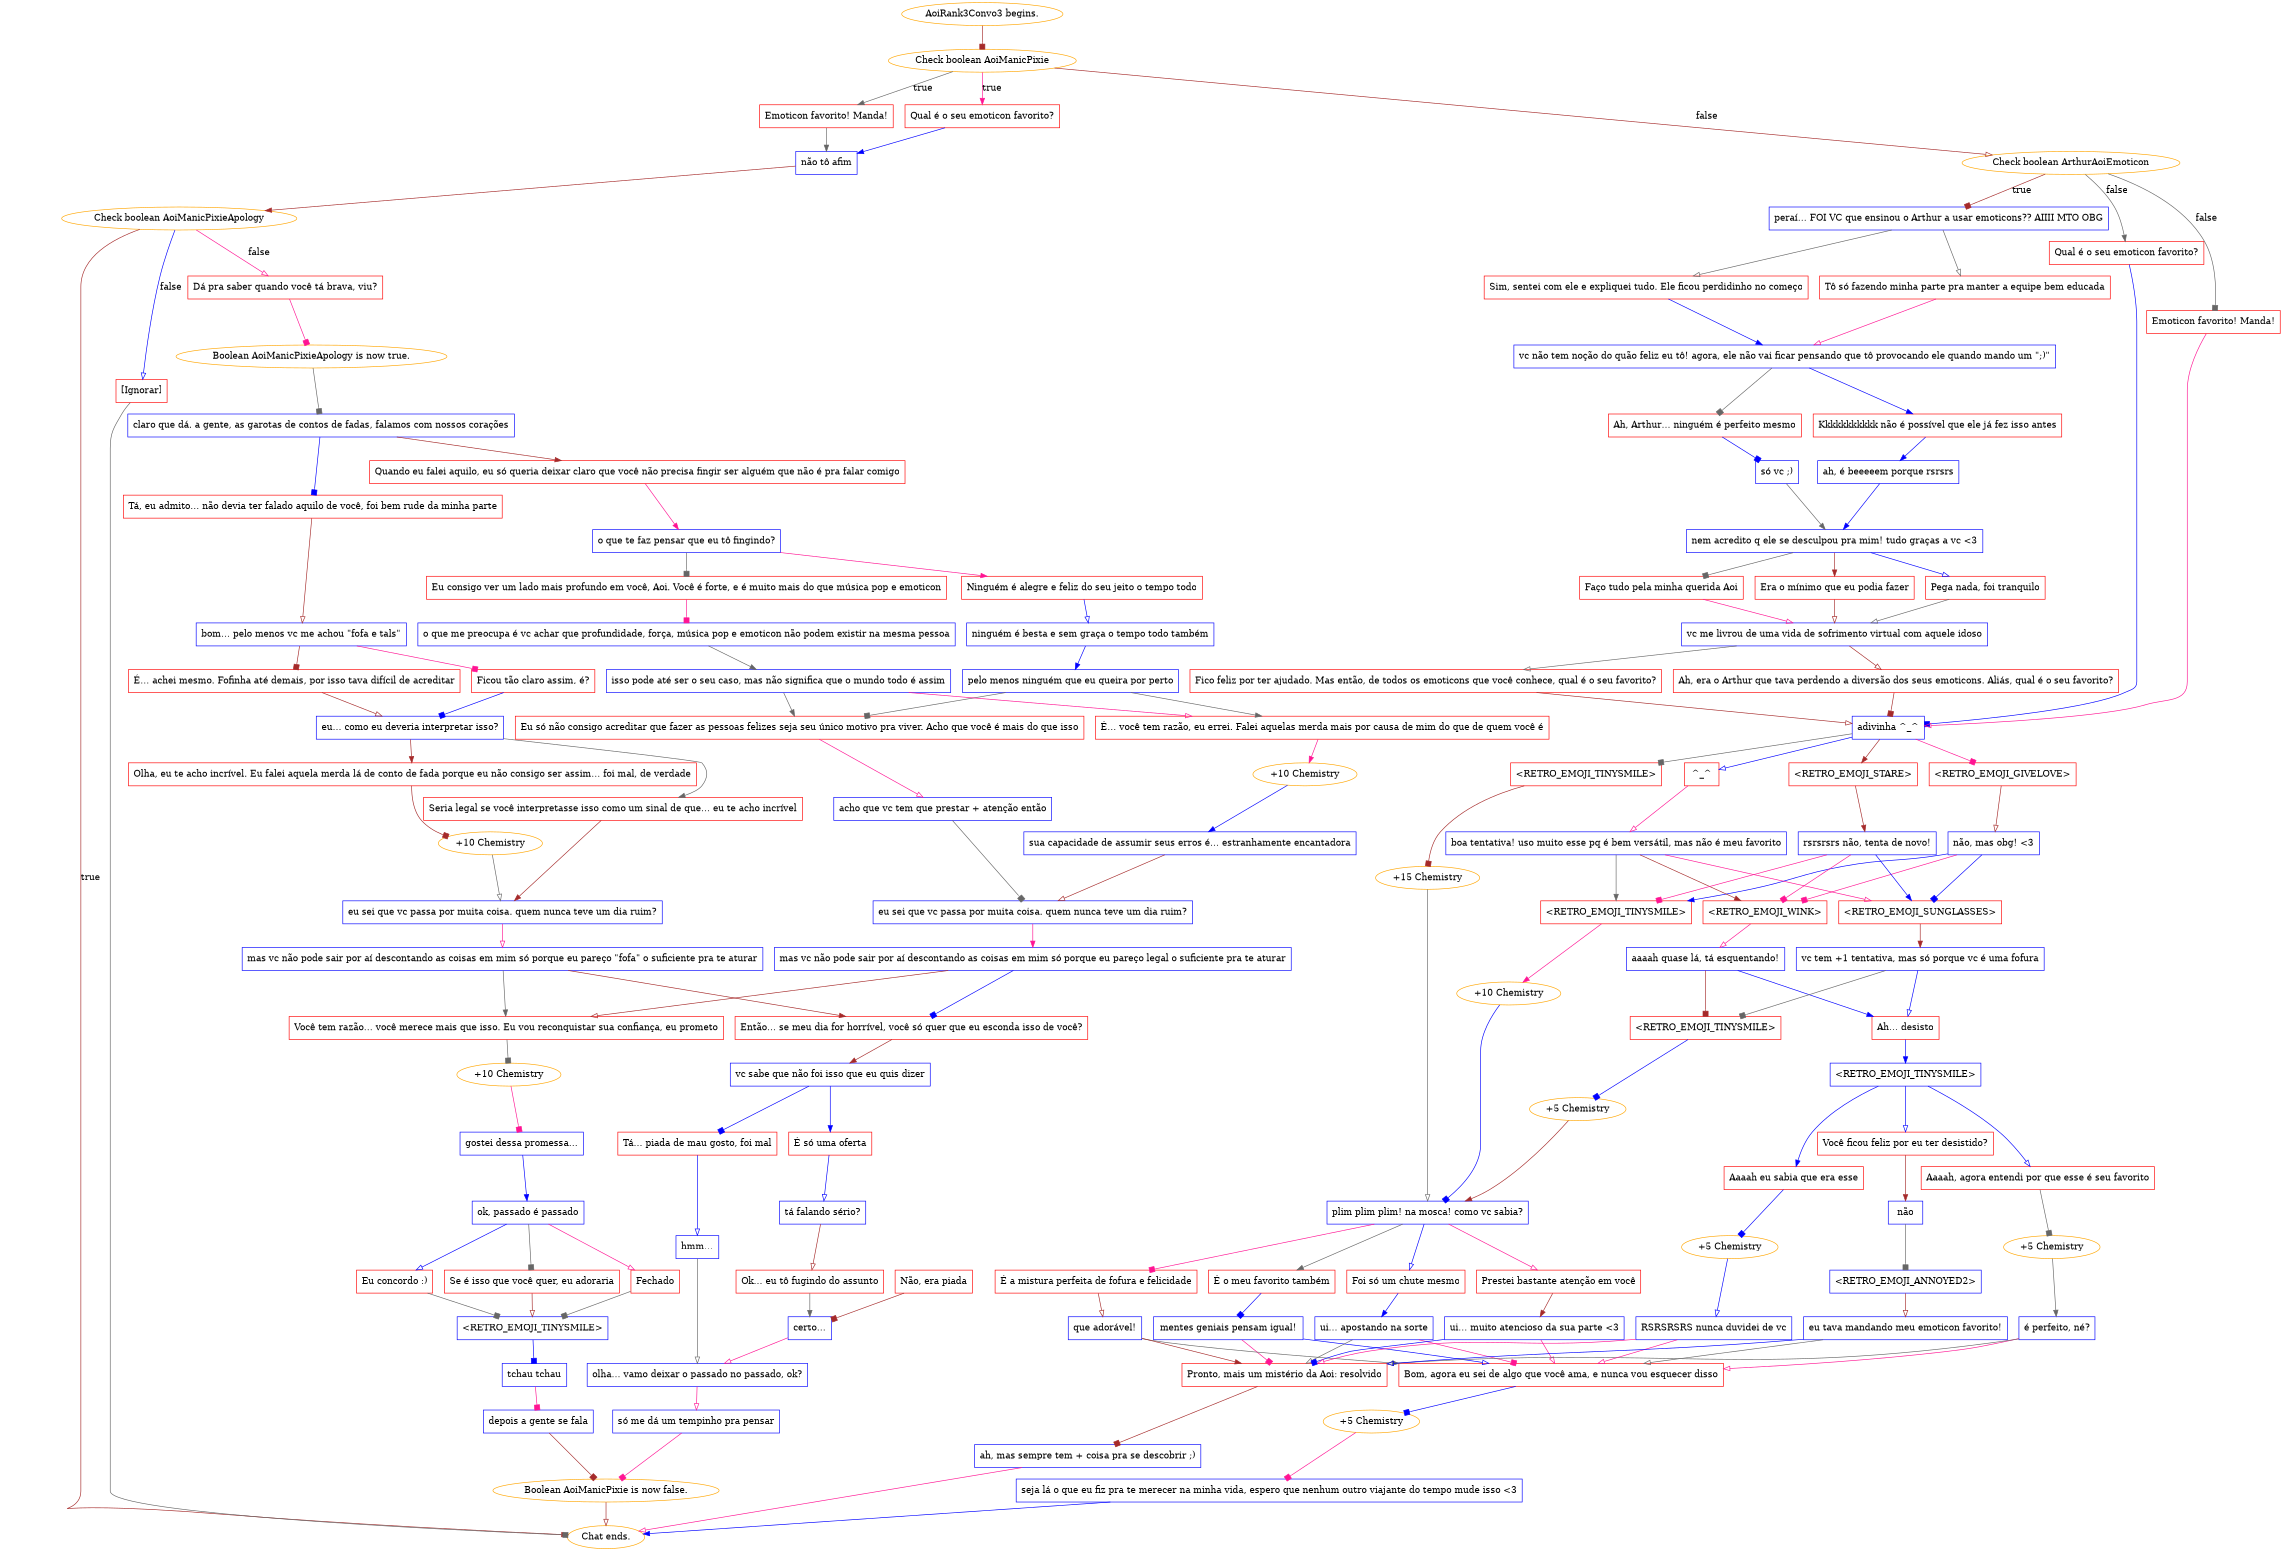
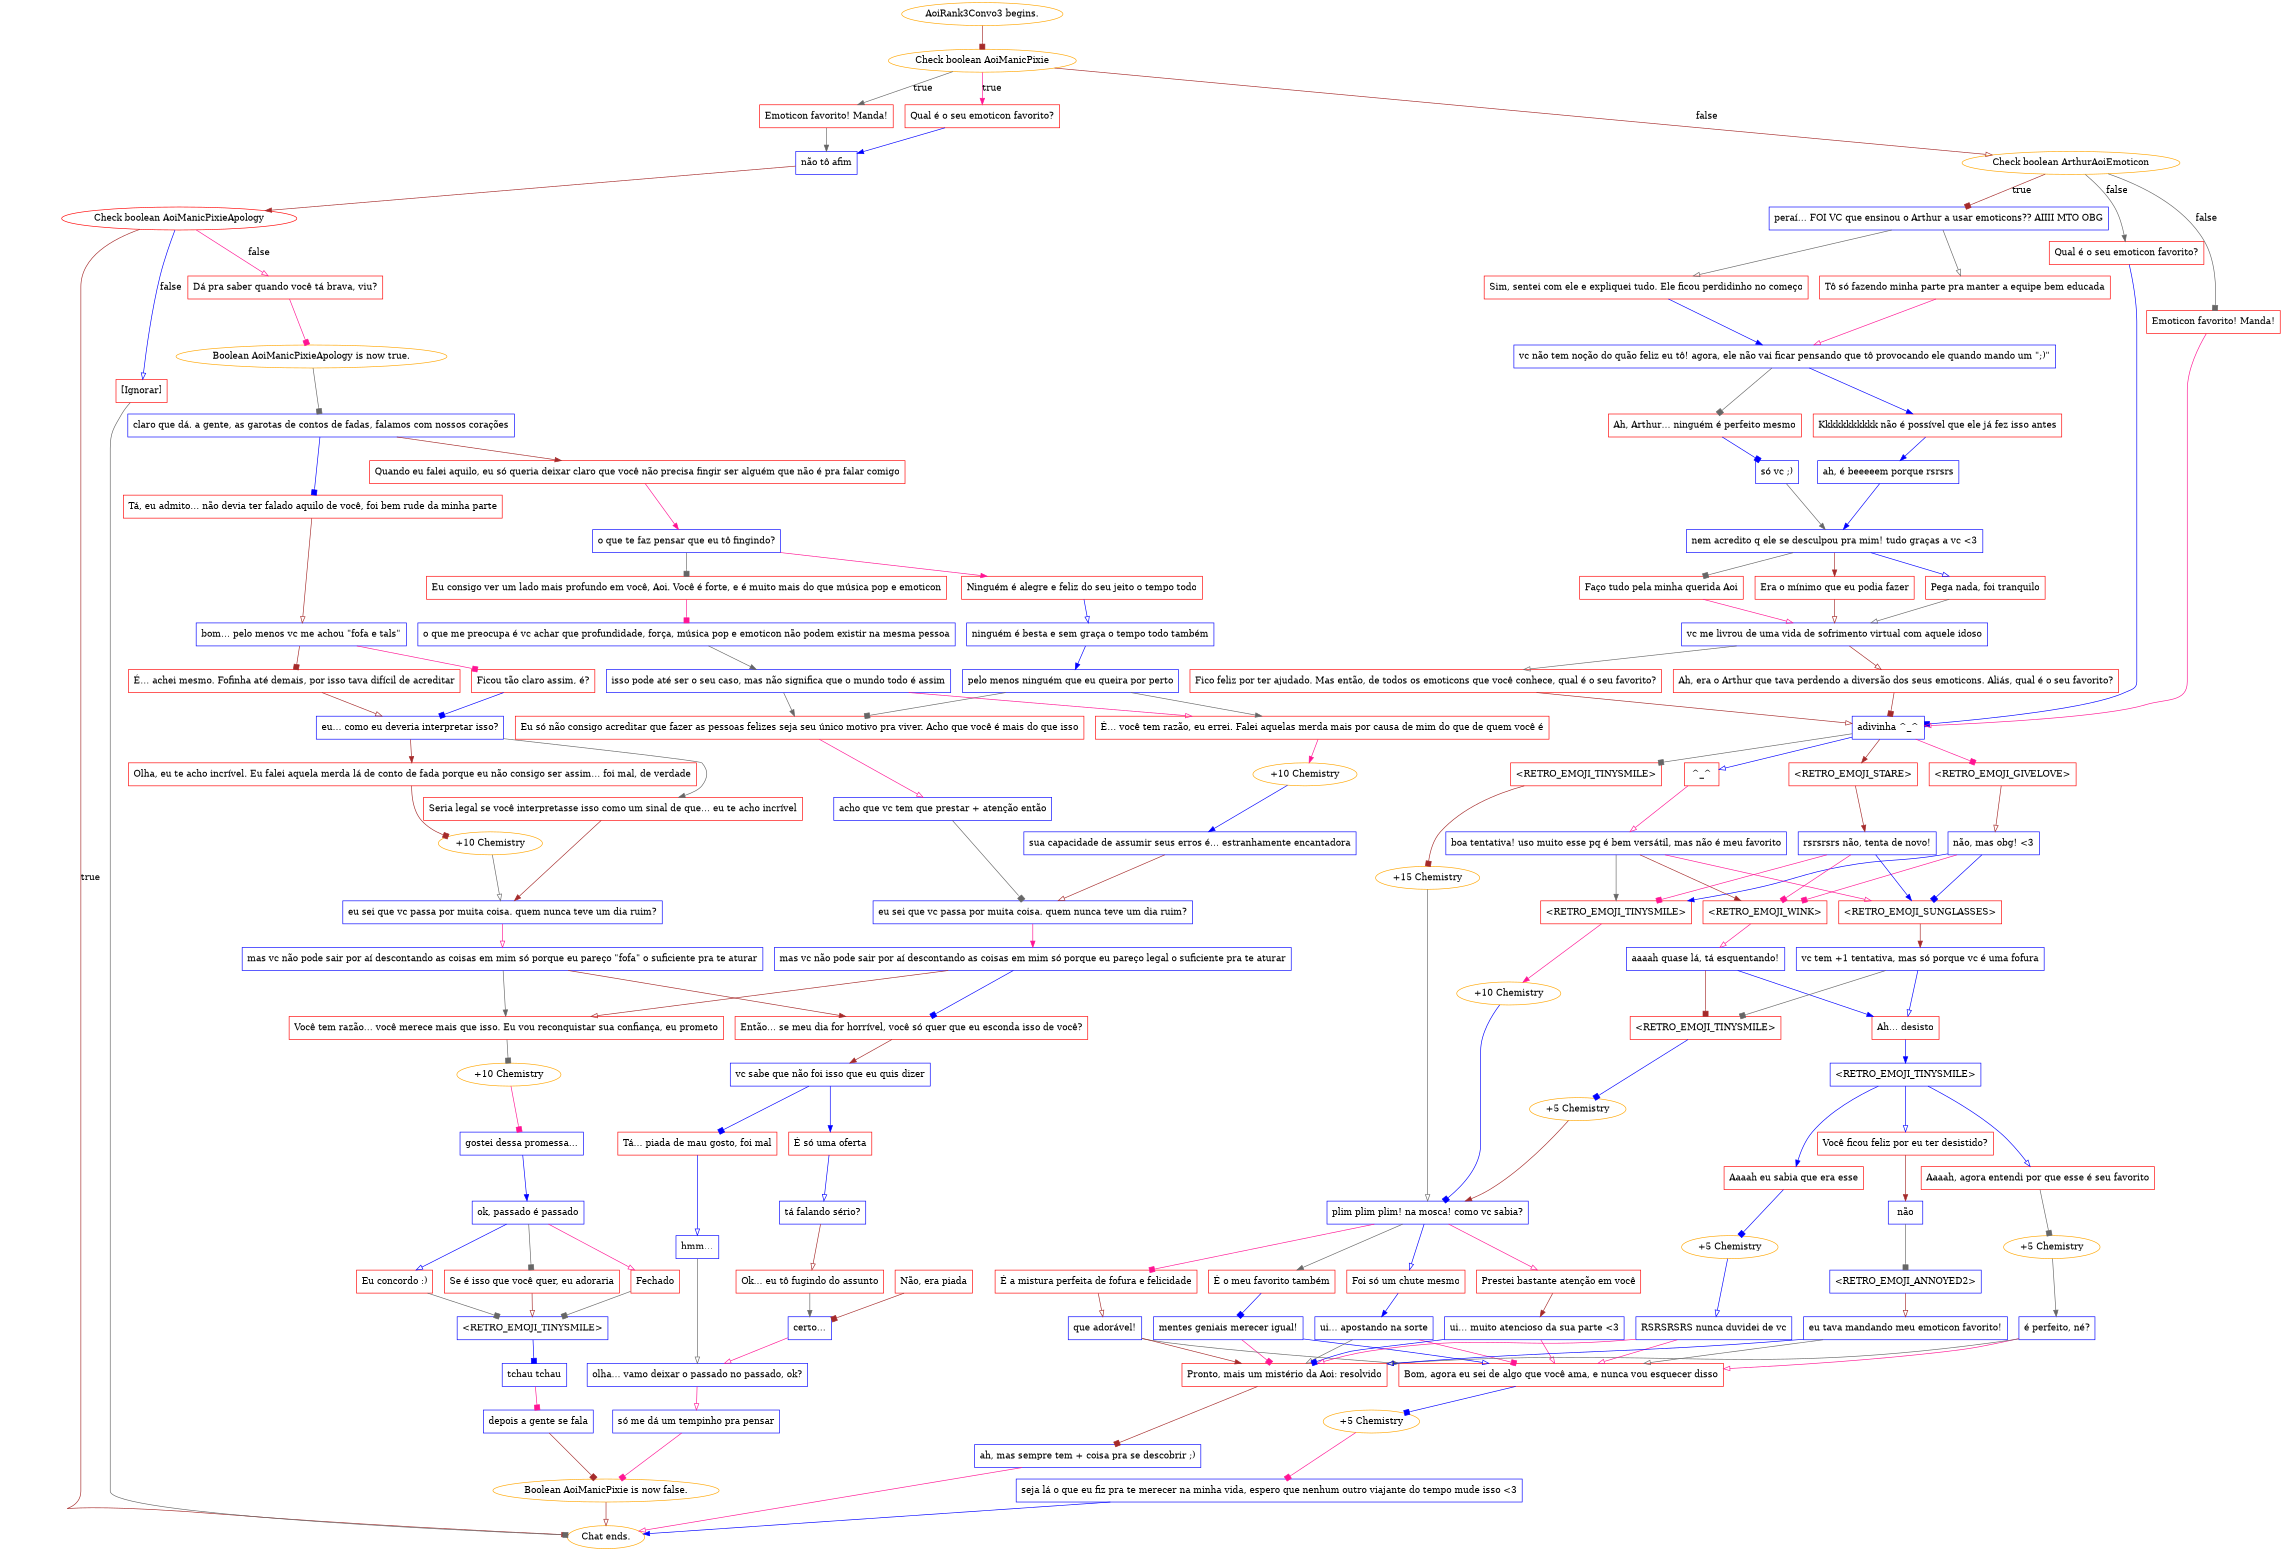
(179, 218) -> (179, 218)
(1228, 1328) -> (1228, 1328)
